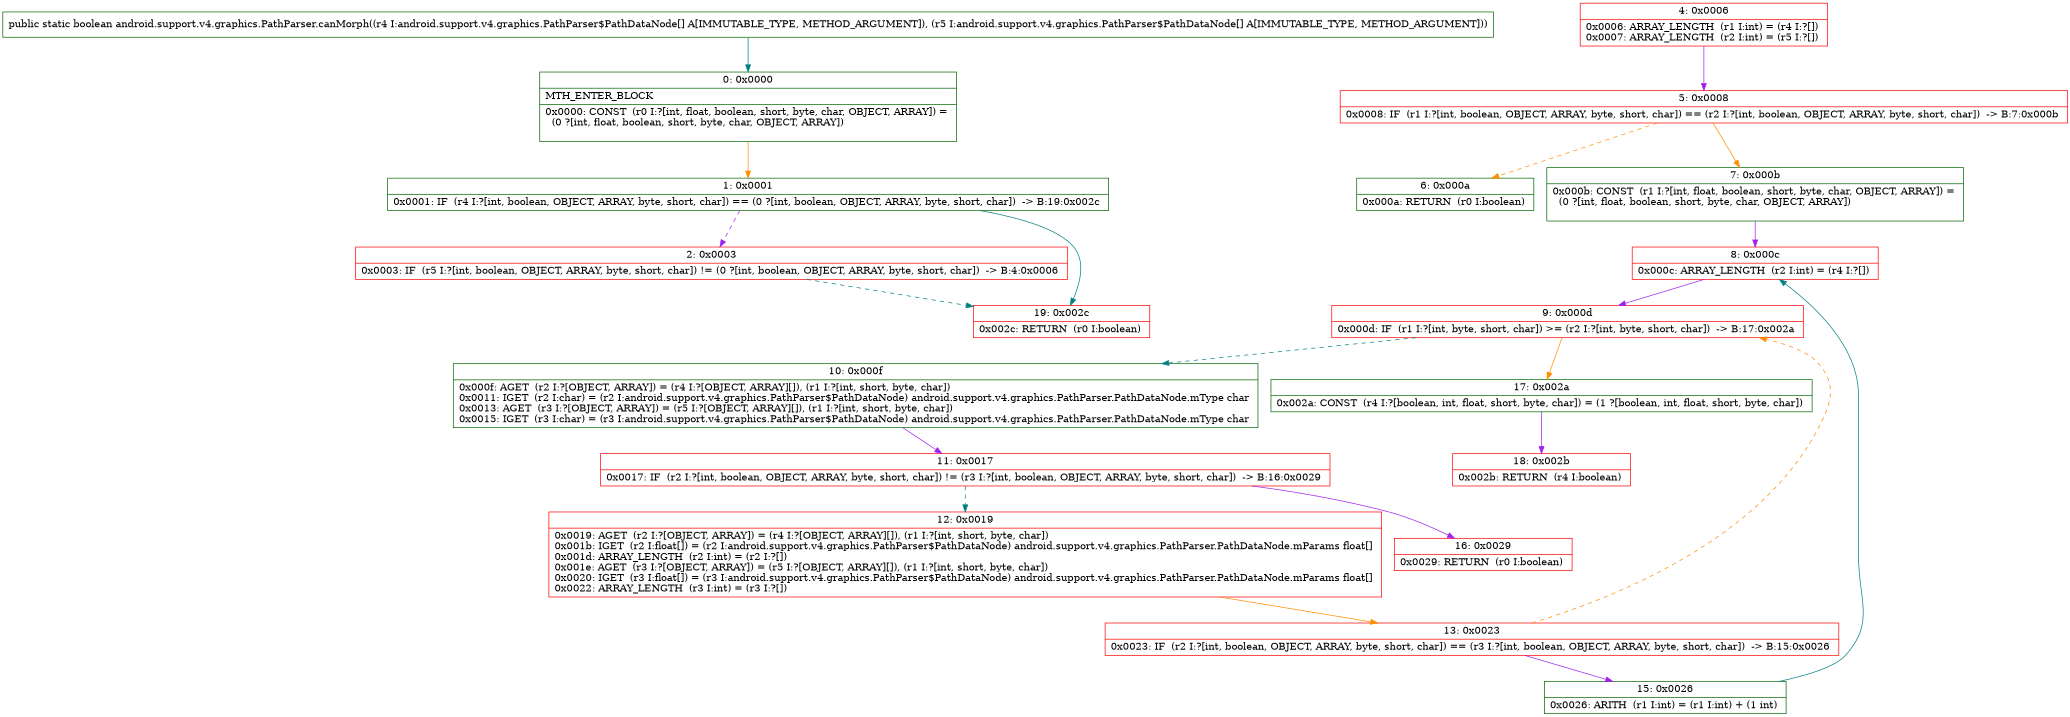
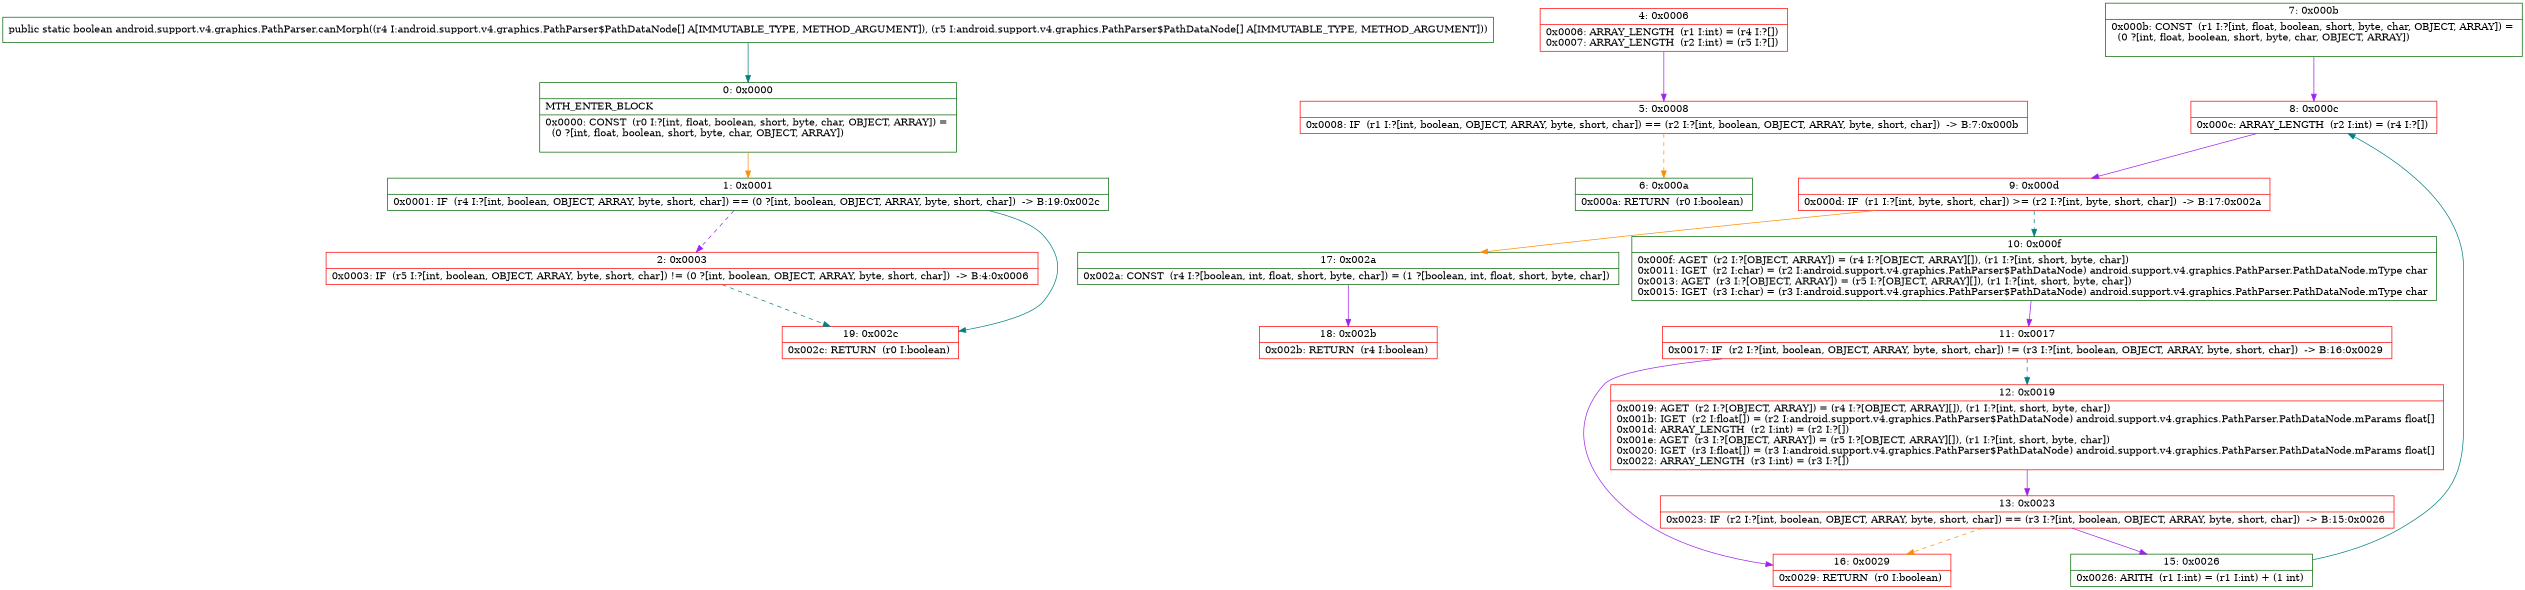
(1725, 142) -> none
(1746, 514) -> (1948, 540)
(1295, 609) -> (2027, 479)
